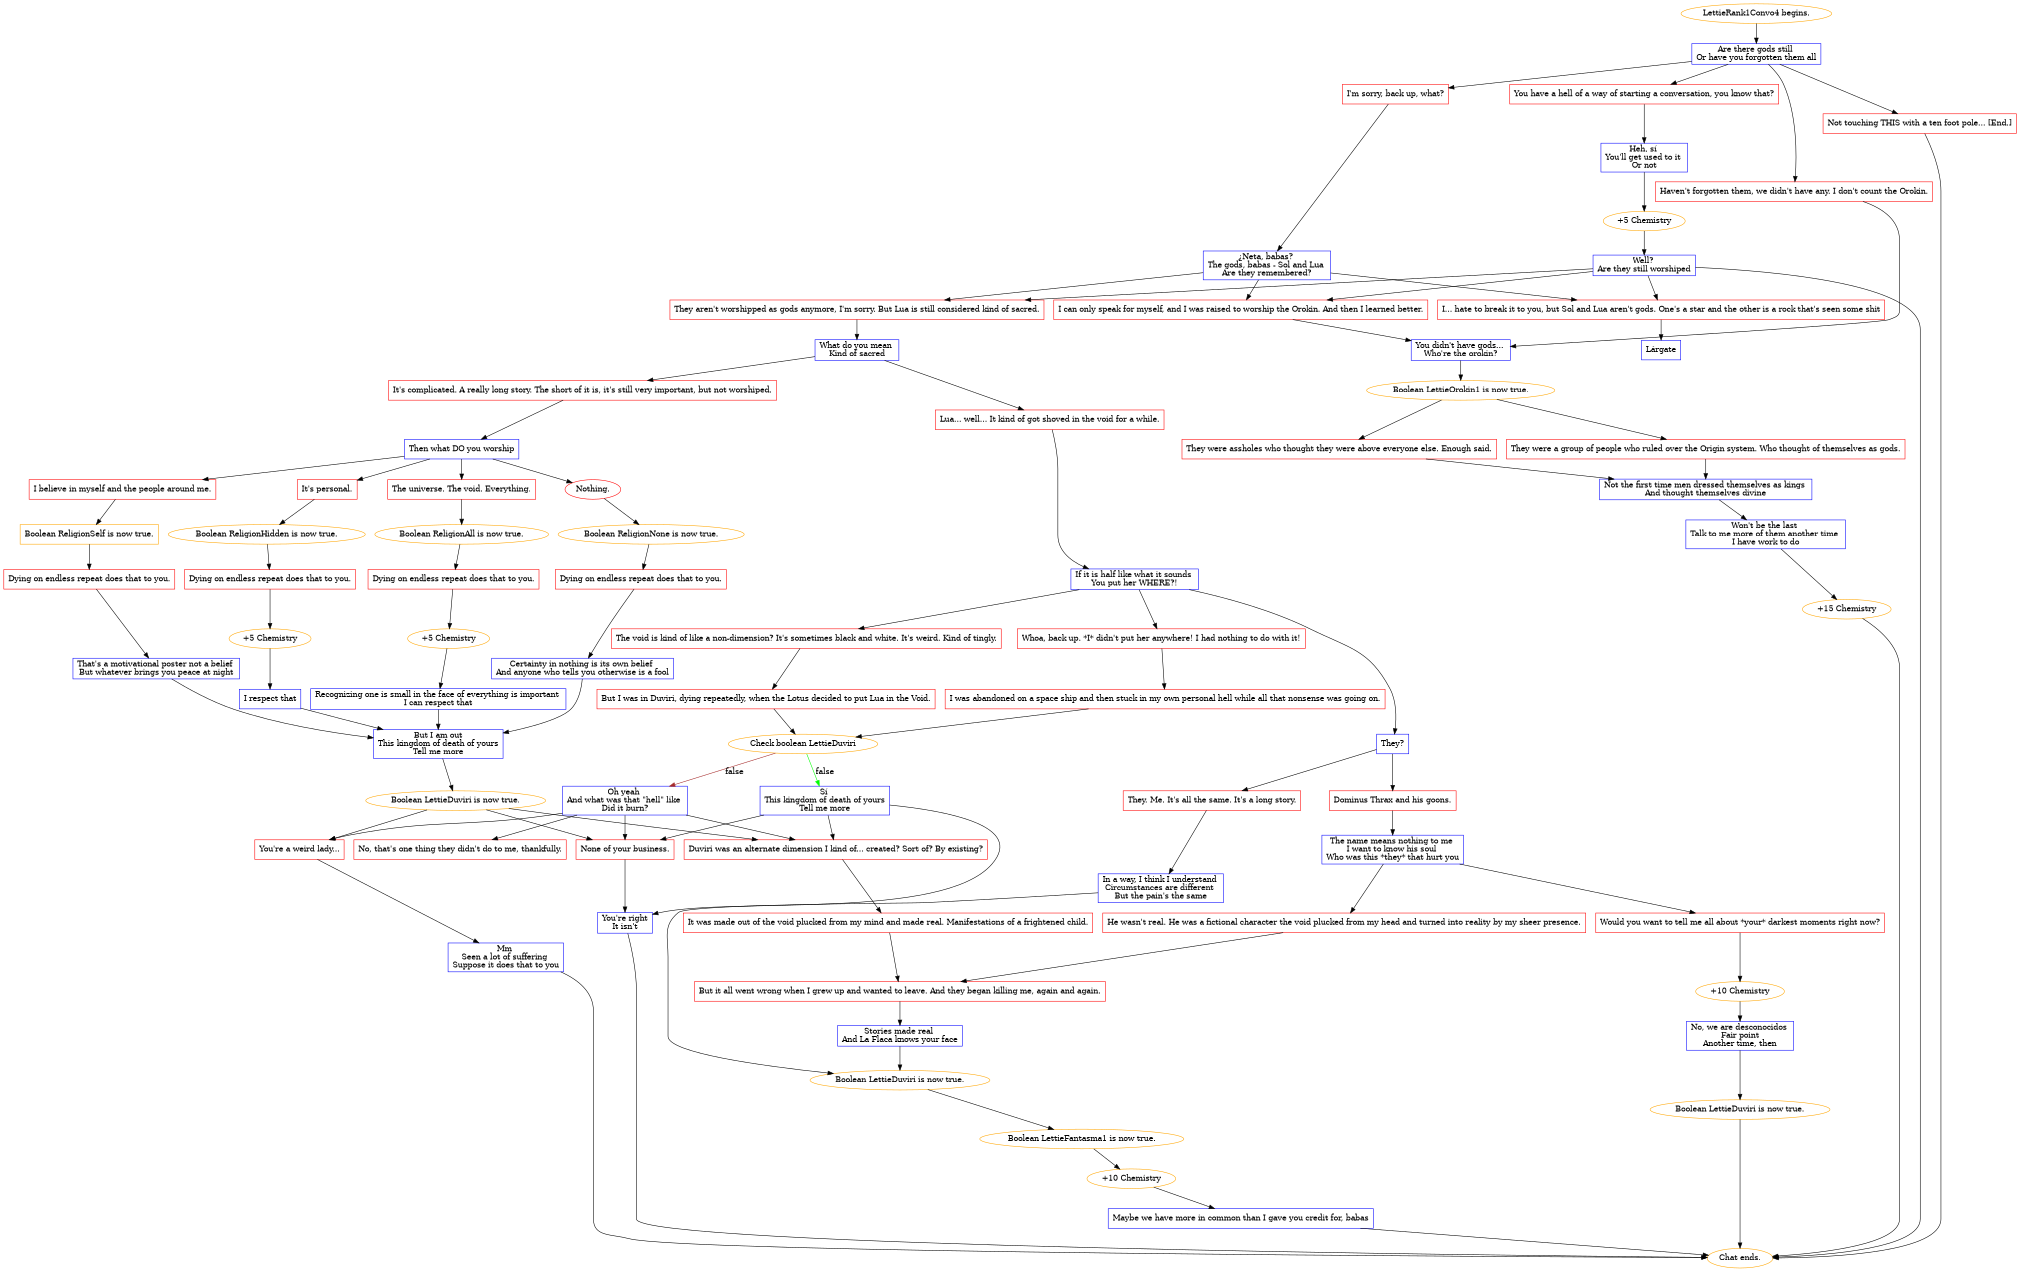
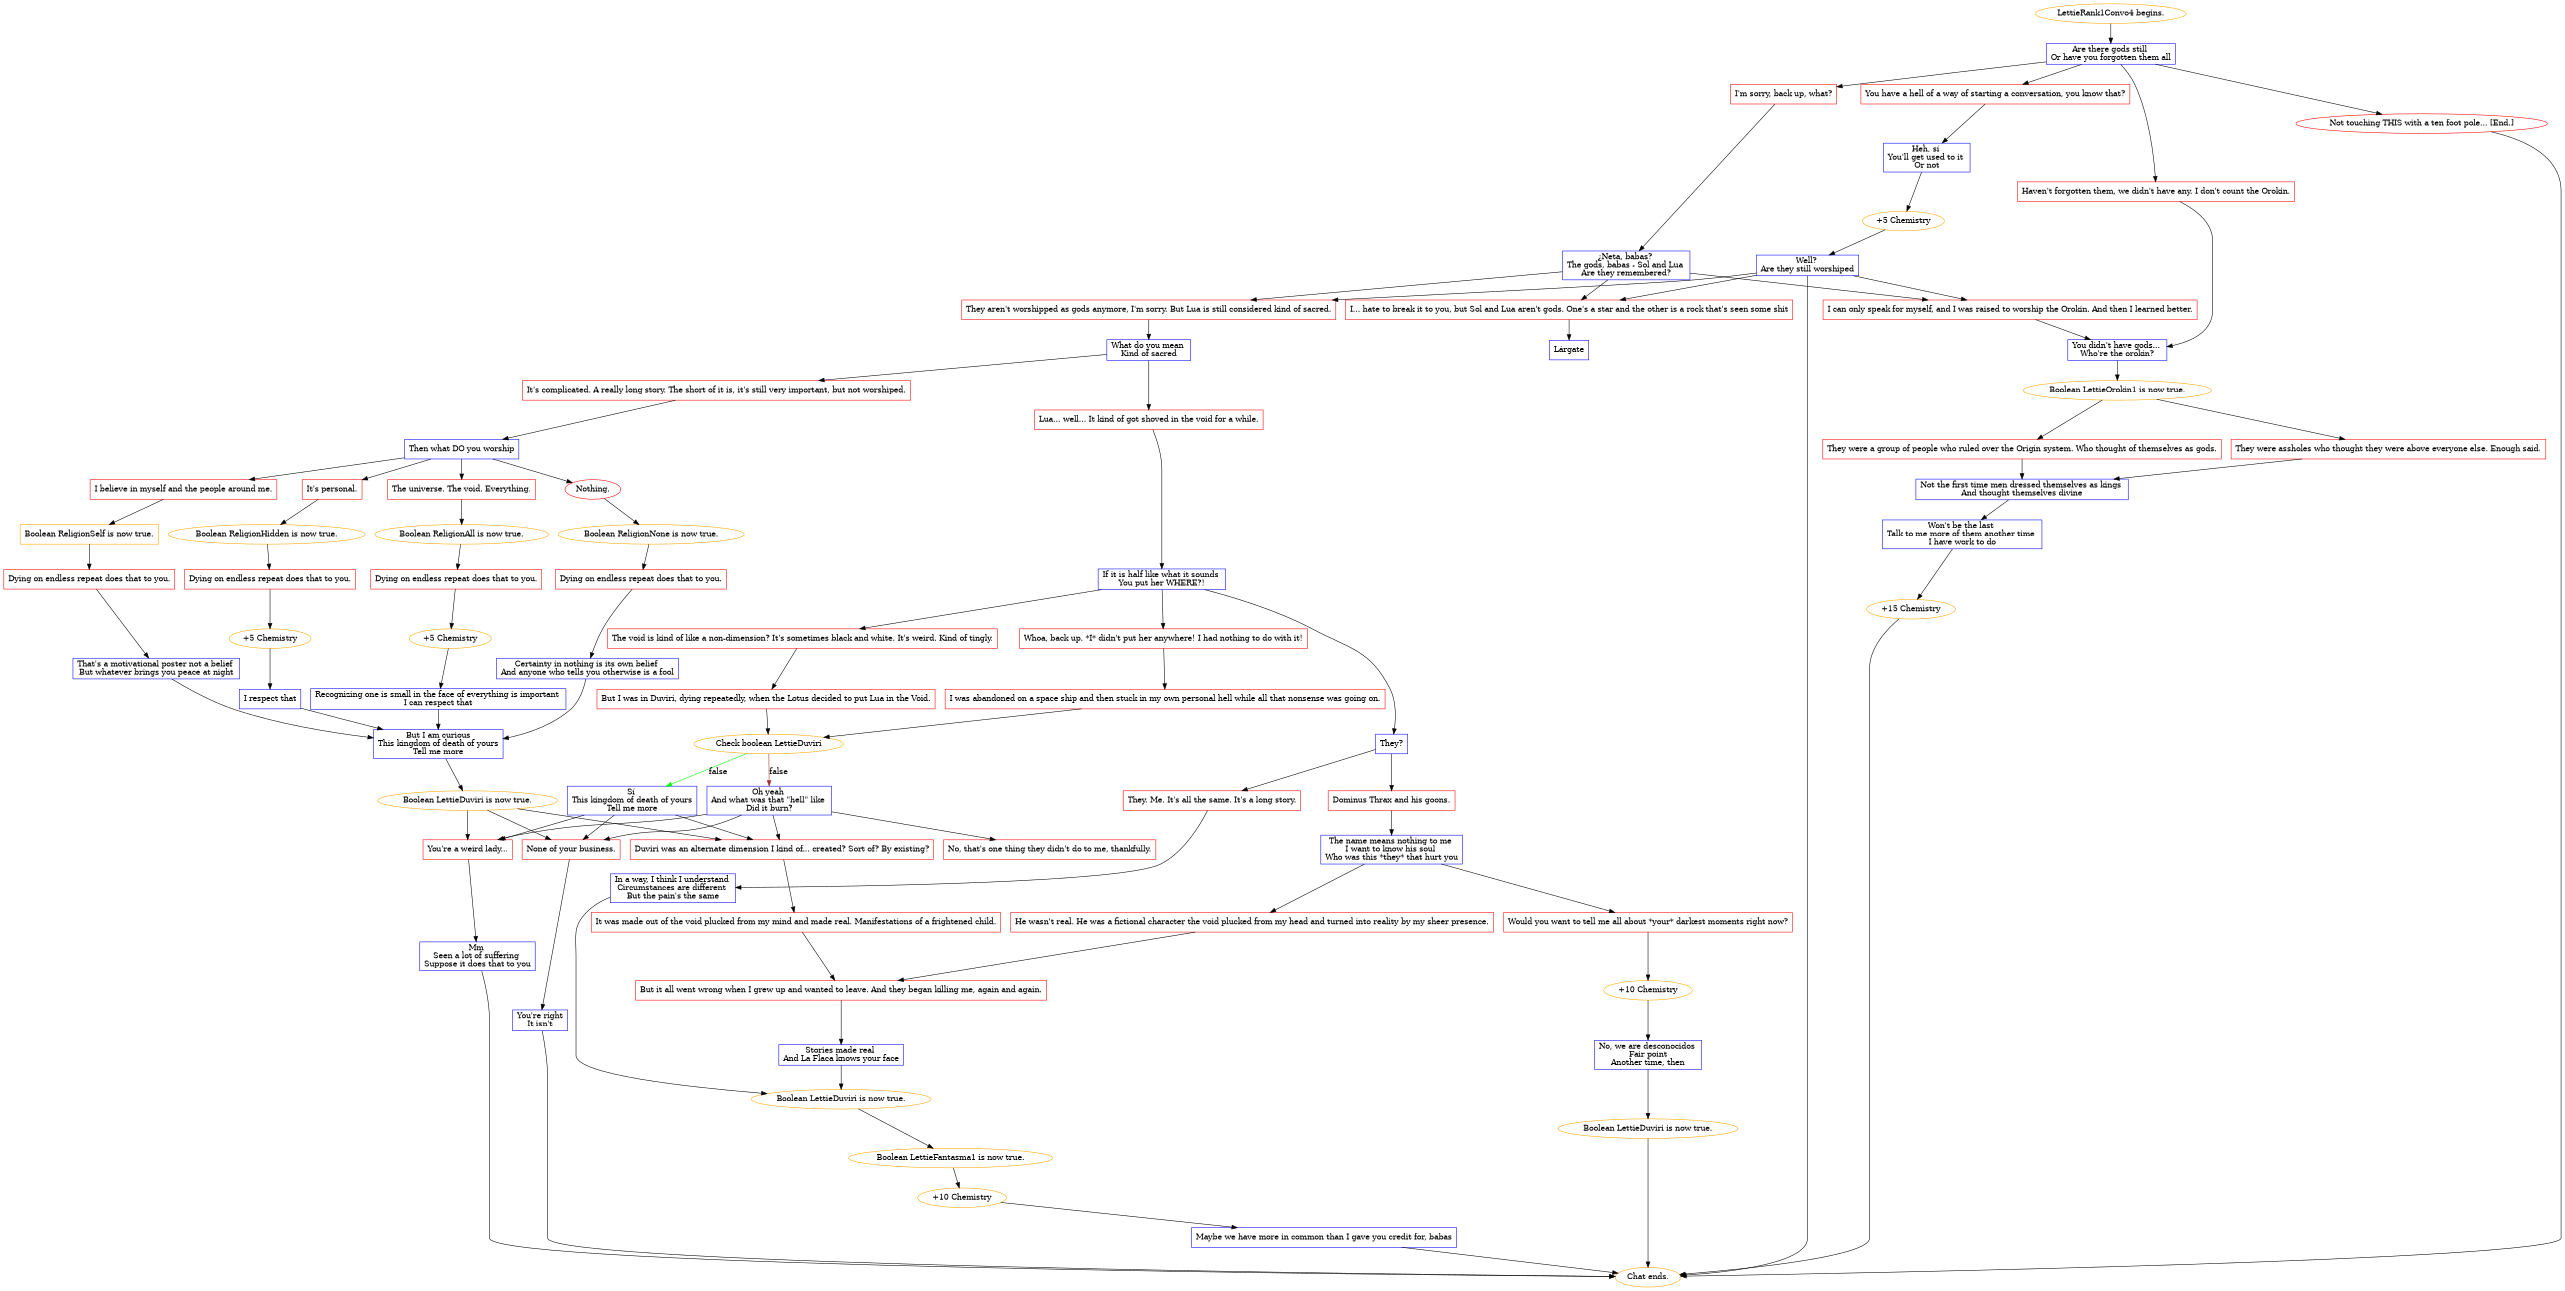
(1920, 124) -> (2422, 124)
(438, 744) -> (438, 744)
(900, 898) -> (545, 827)
